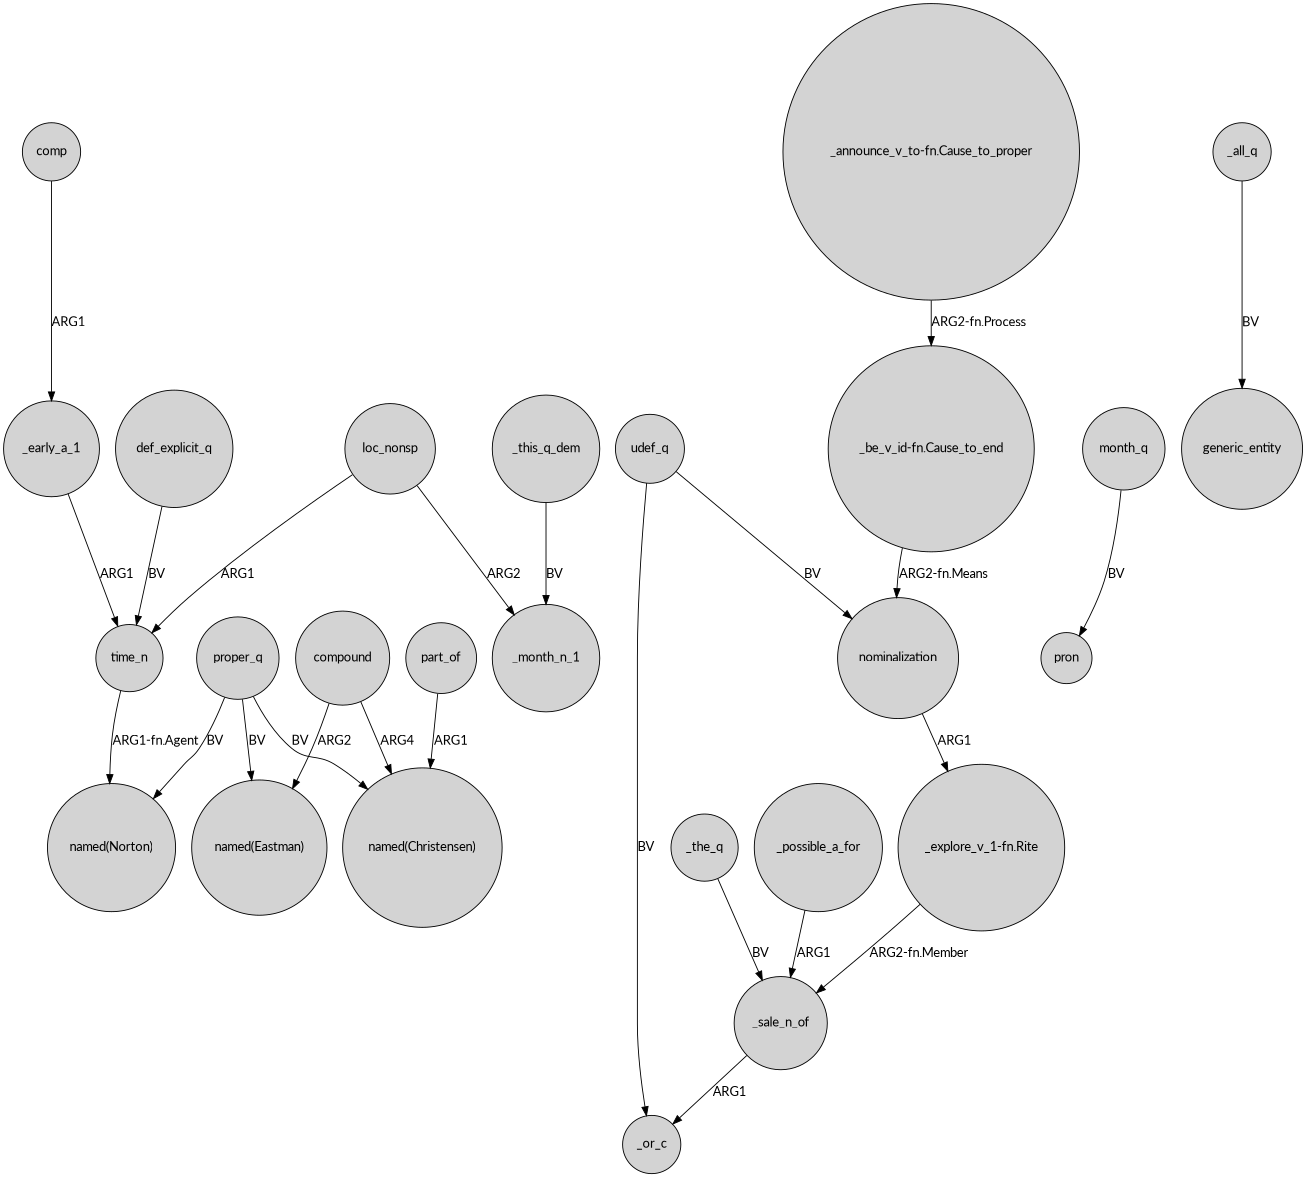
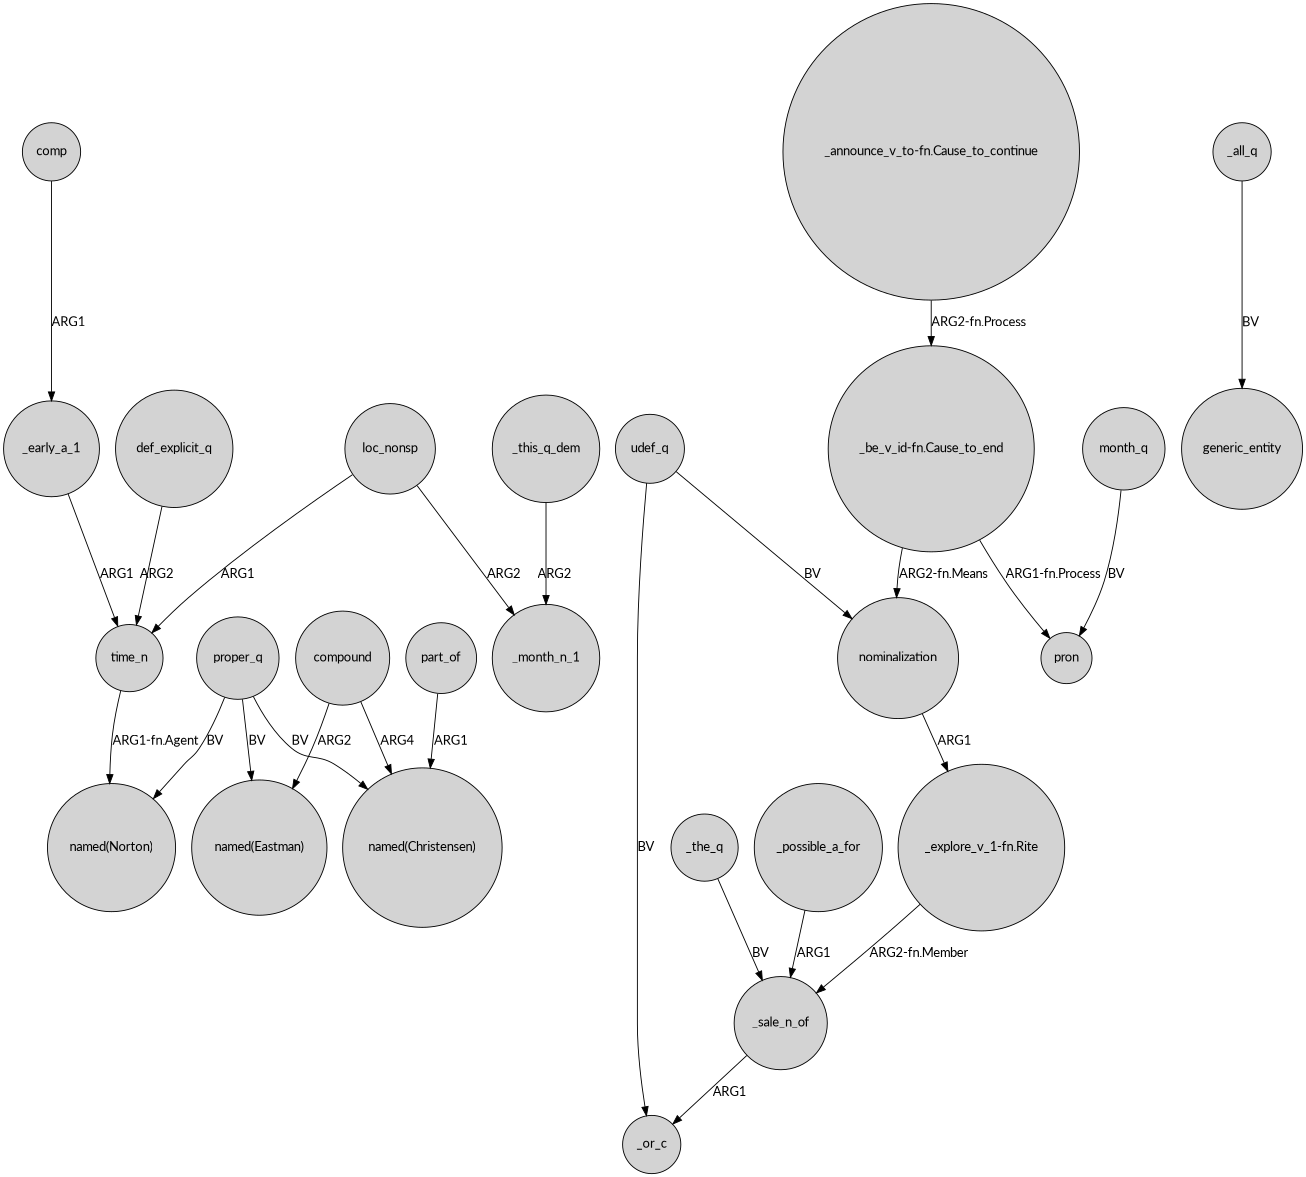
(931, 152) -> (931, 152)
(157, 575) -> (157, 575)
(555, 575) -> (555, 575)
none -> (1010, 587)
